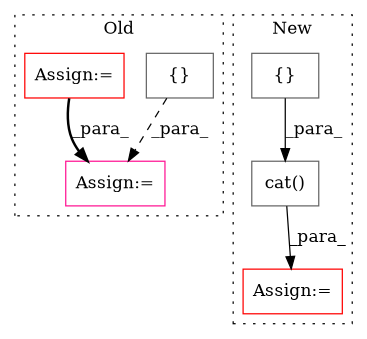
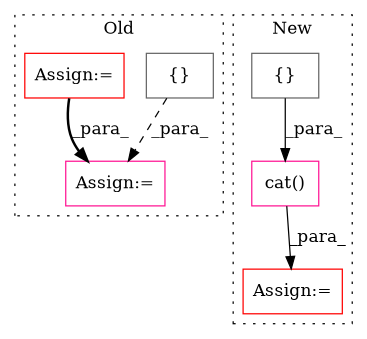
(285, 184) -> (285, 184)
